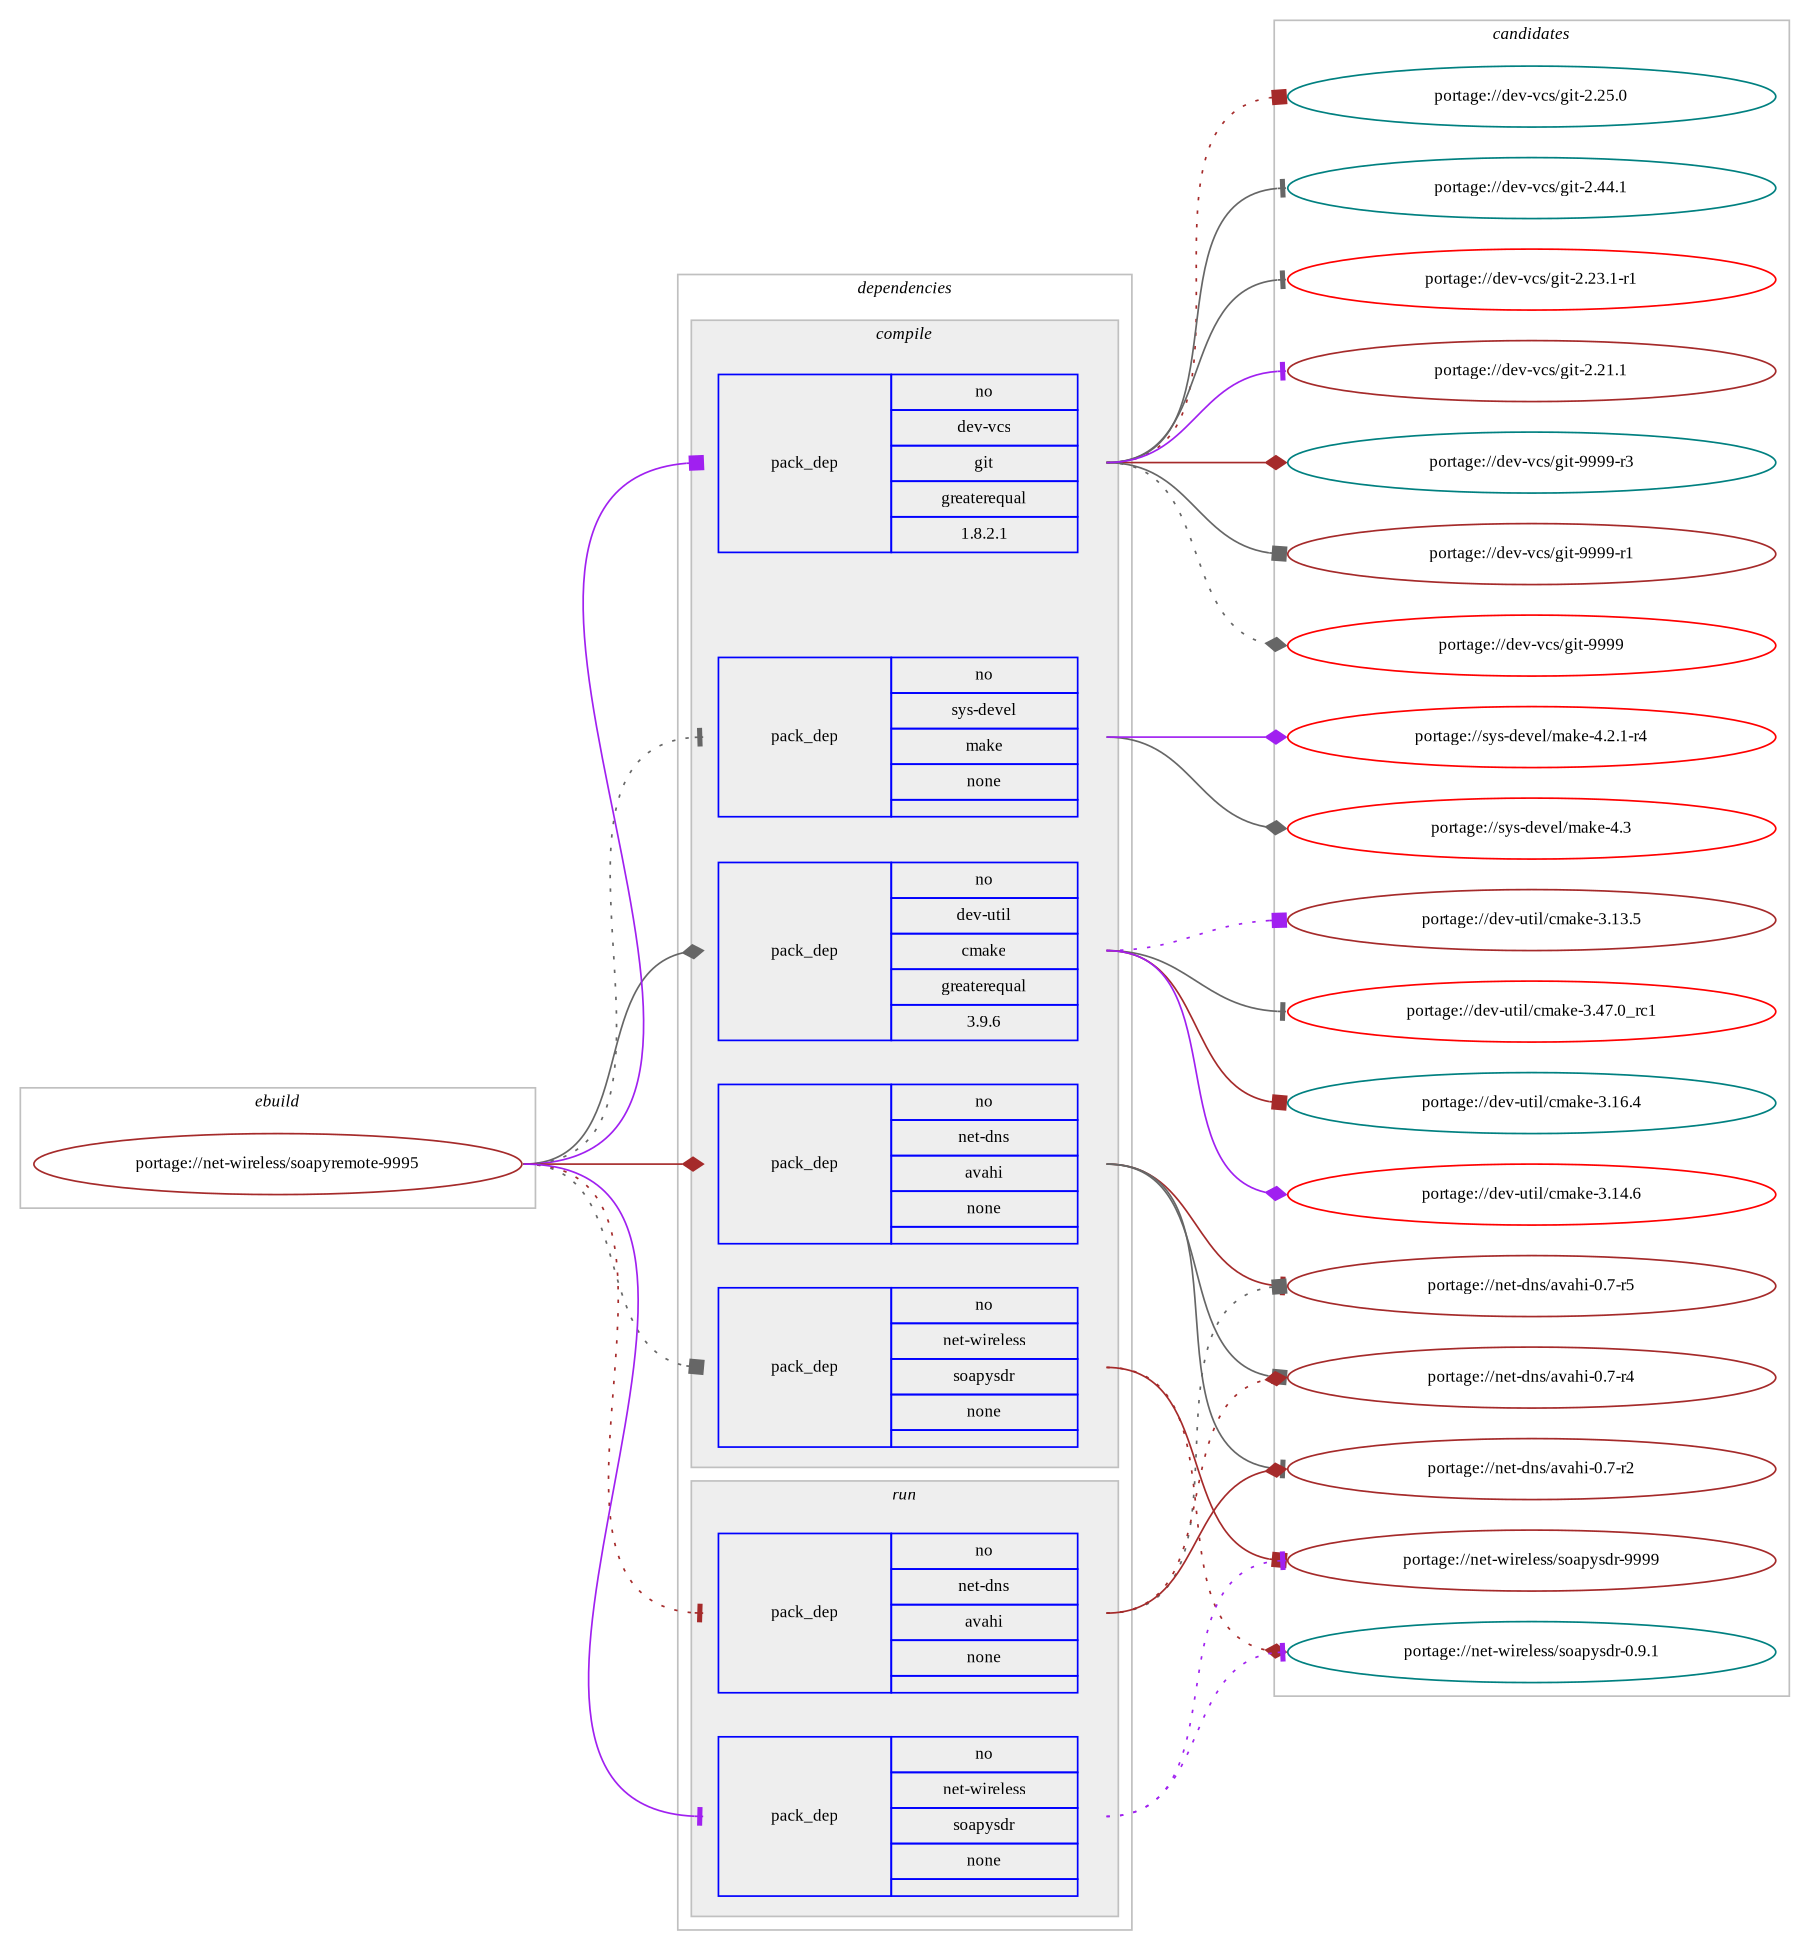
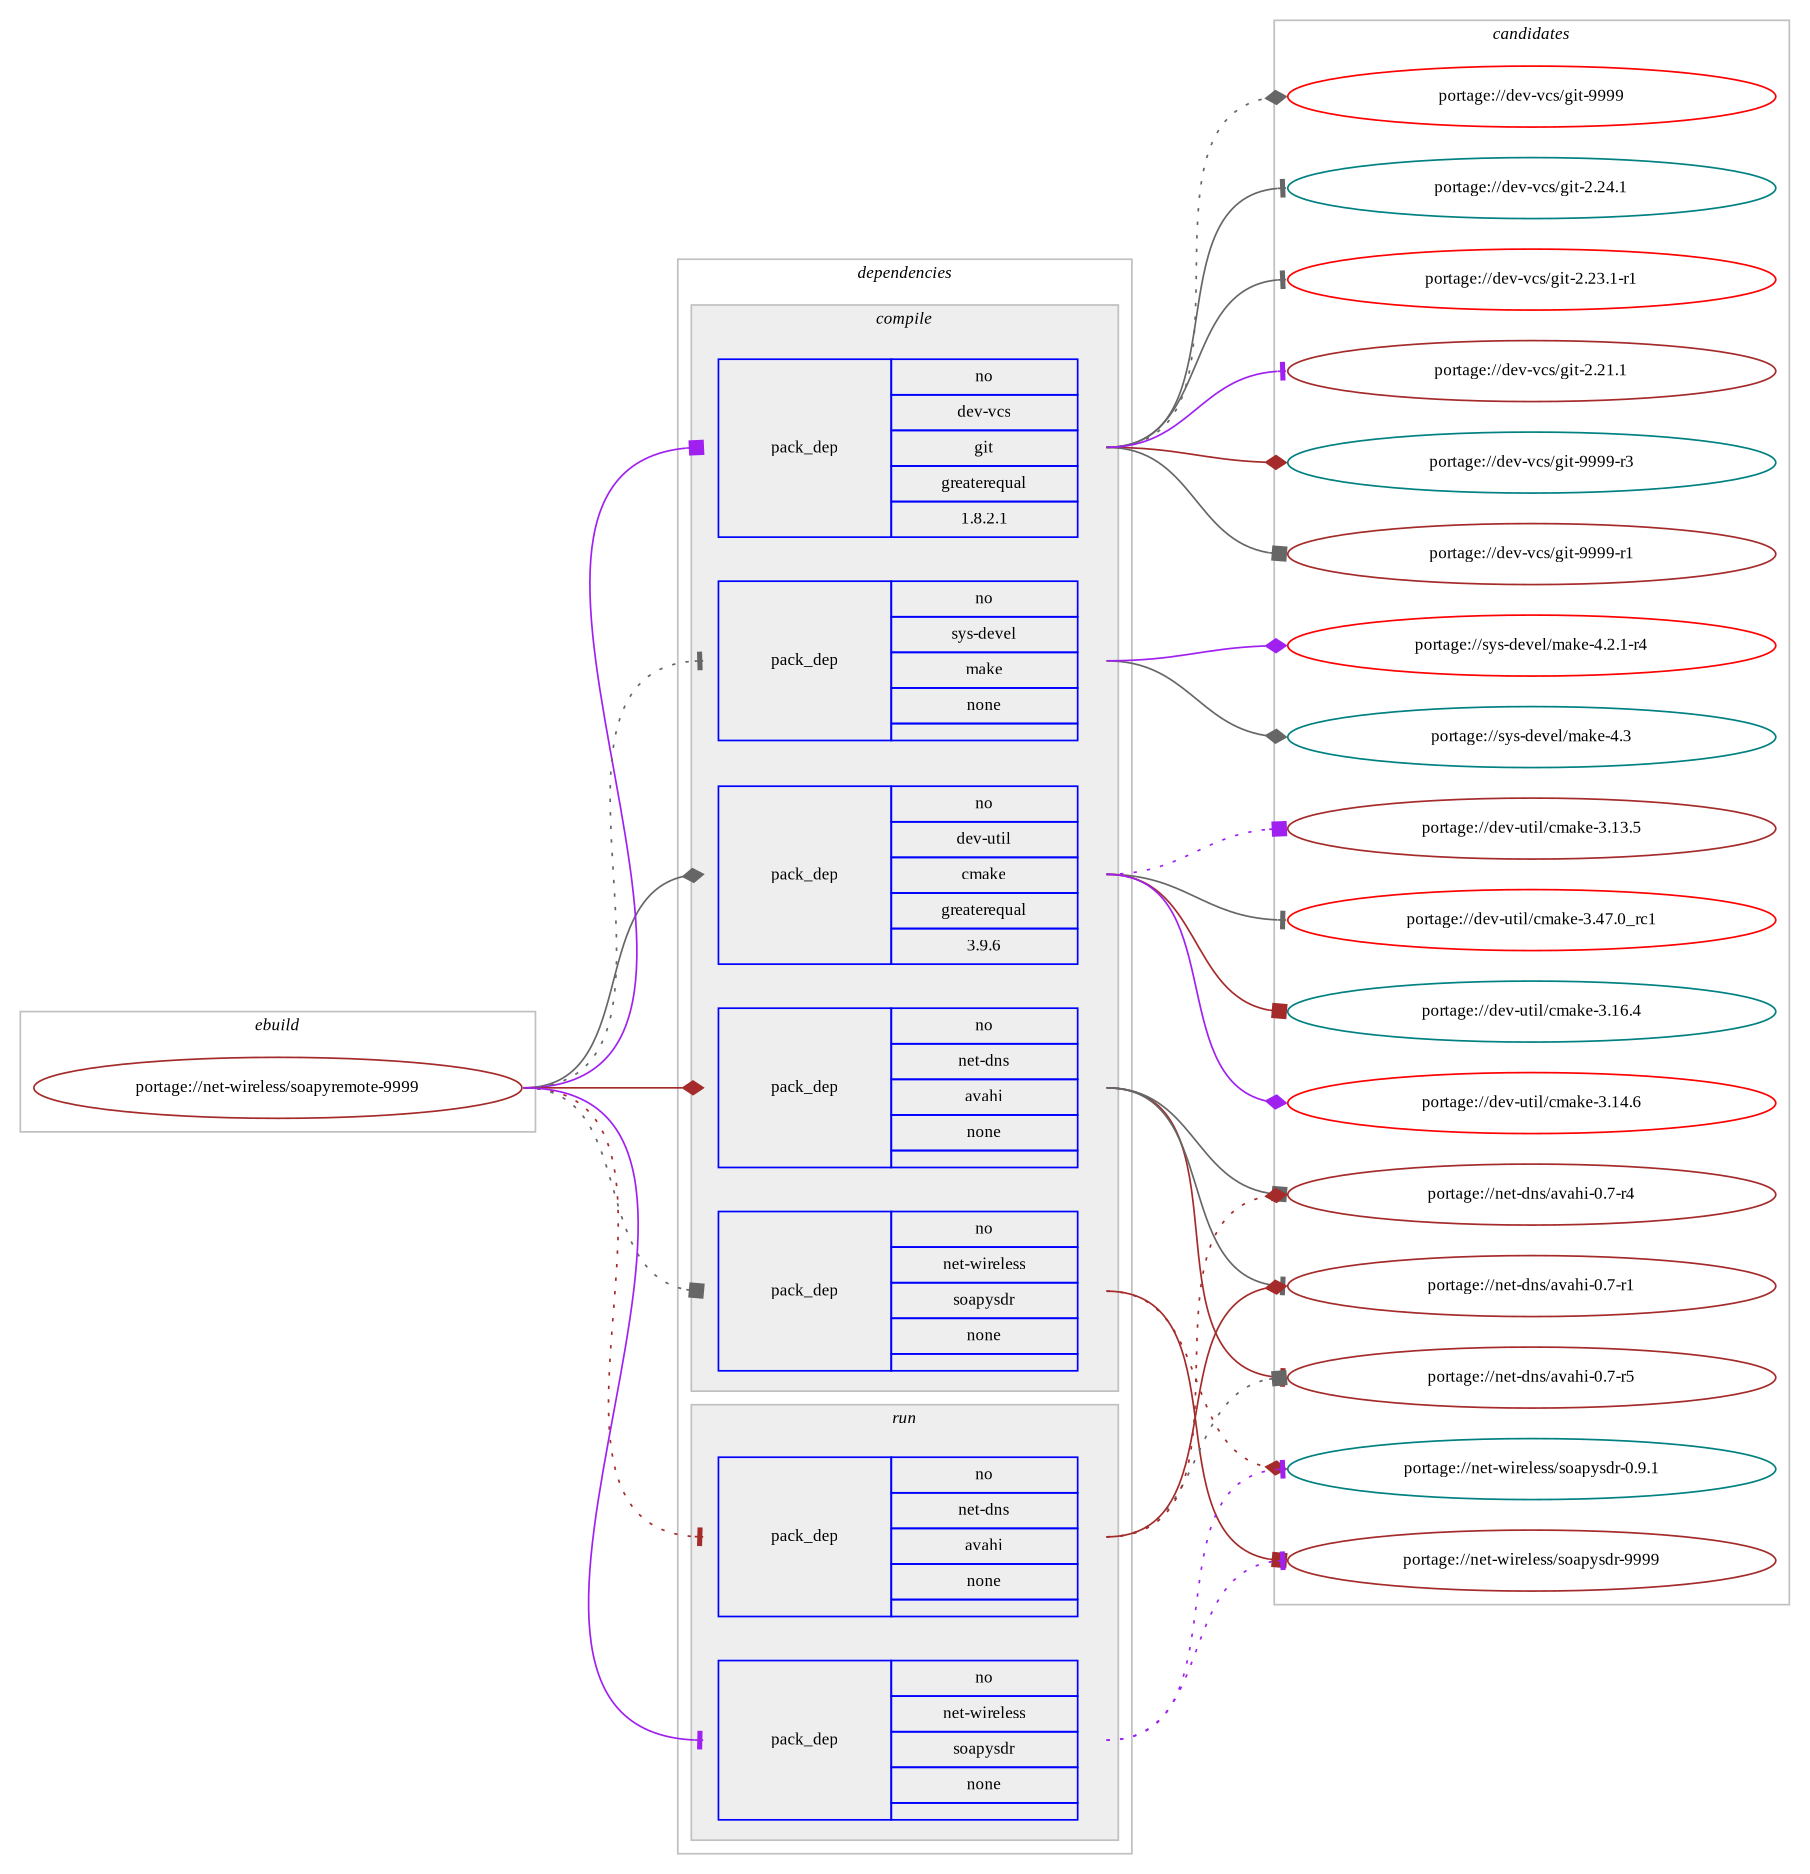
(1532, 97) -> none
(1532, 188) -> (1532, 188)
(1532, 829) -> (1532, 737)
(278, 1164) -> (278, 1088)
(1532, 1469) -> (1532, 1286)
